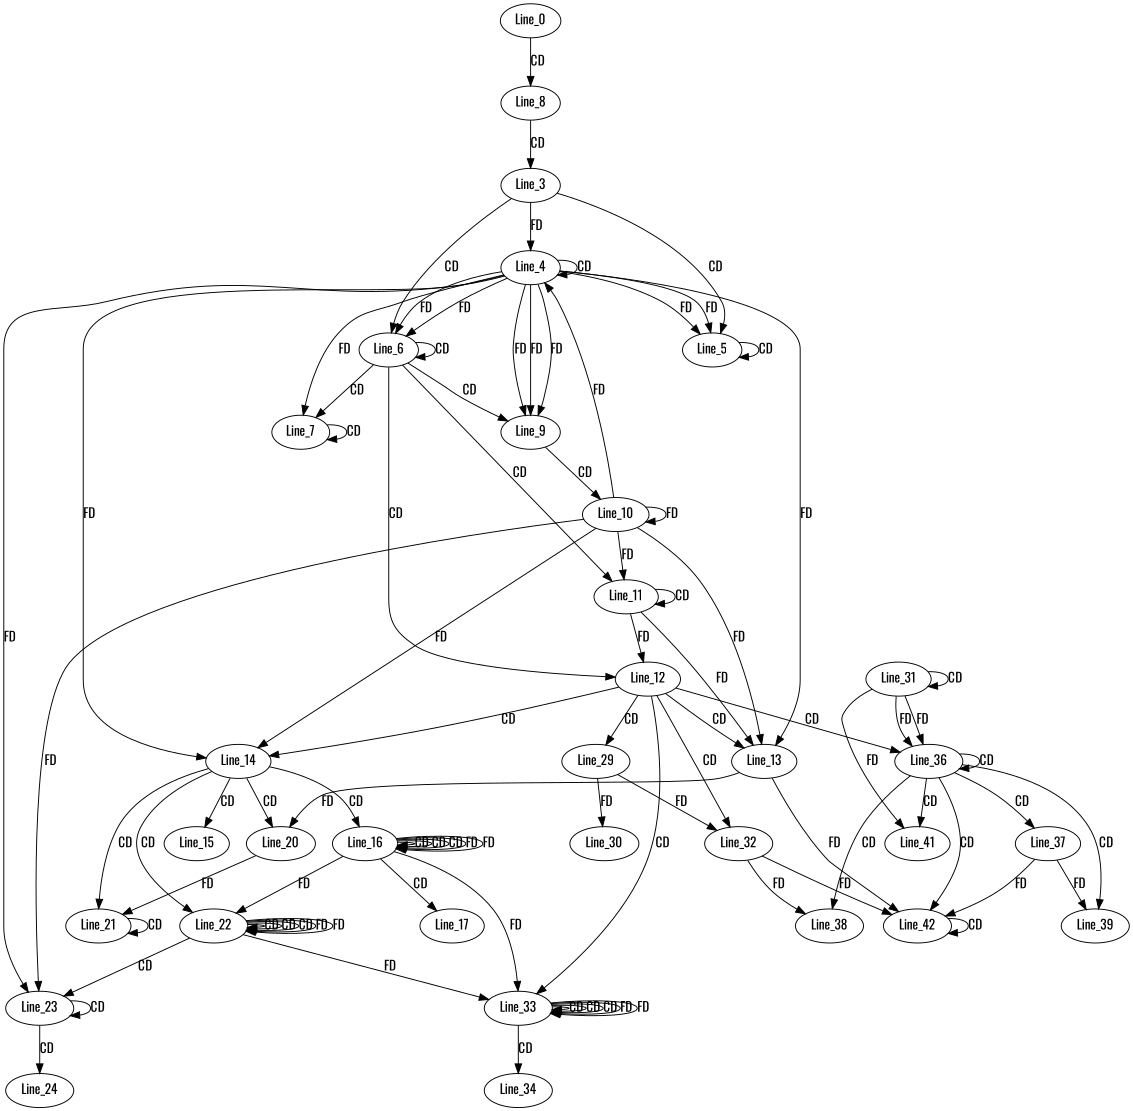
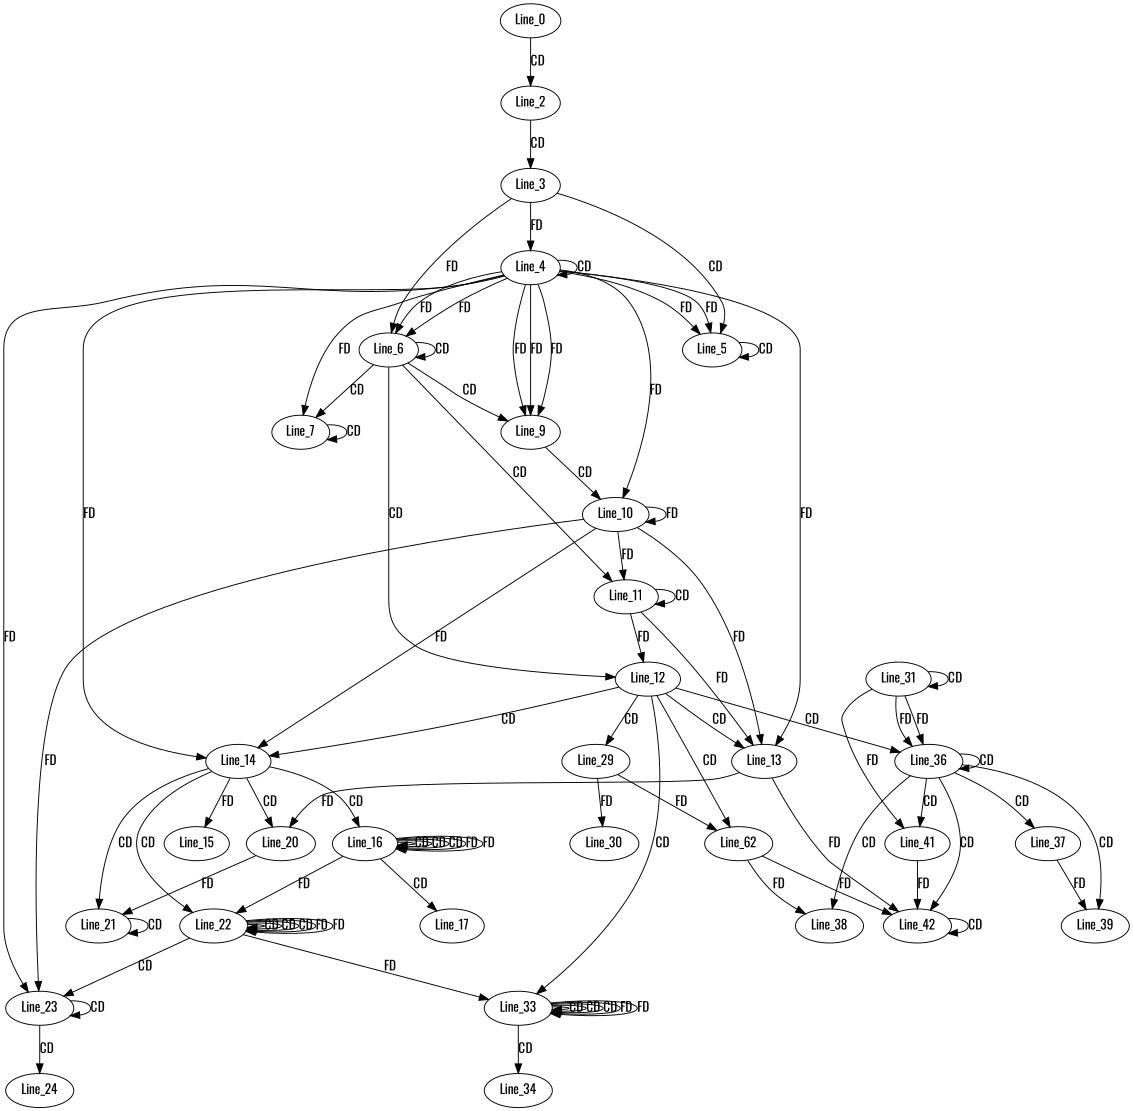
(531, 103) -> (531, 103)
(452, 268) -> (452, 268)
(592, 391) -> (649, 356)
(228, 803) -> (228, 803)
(739, 844) -> (739, 844)
(998, 891) -> (917, 880)
(480, 895) -> none
